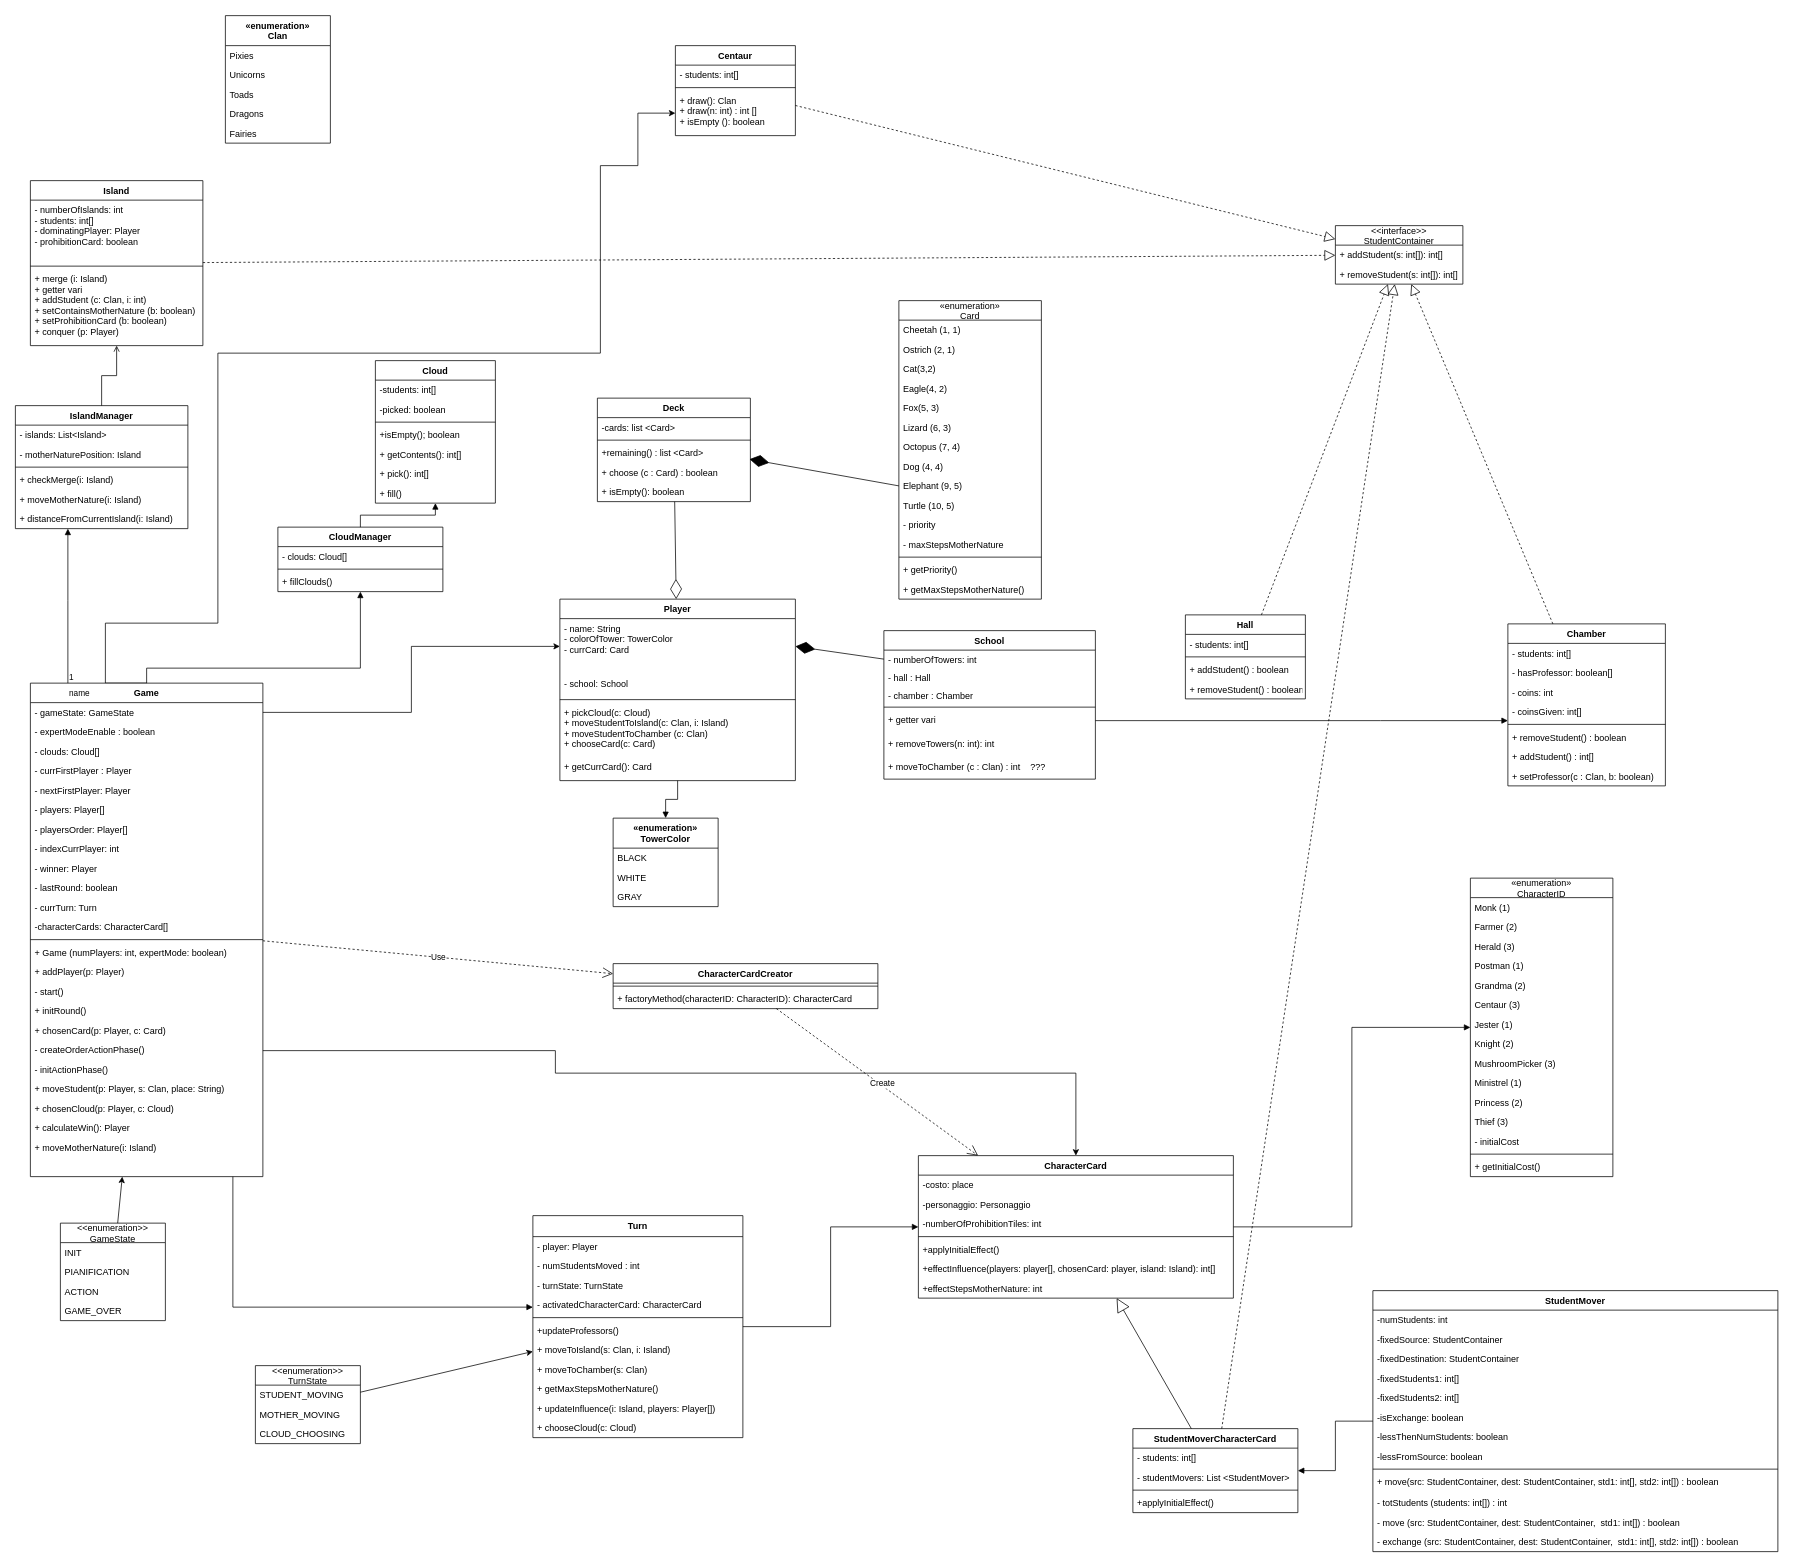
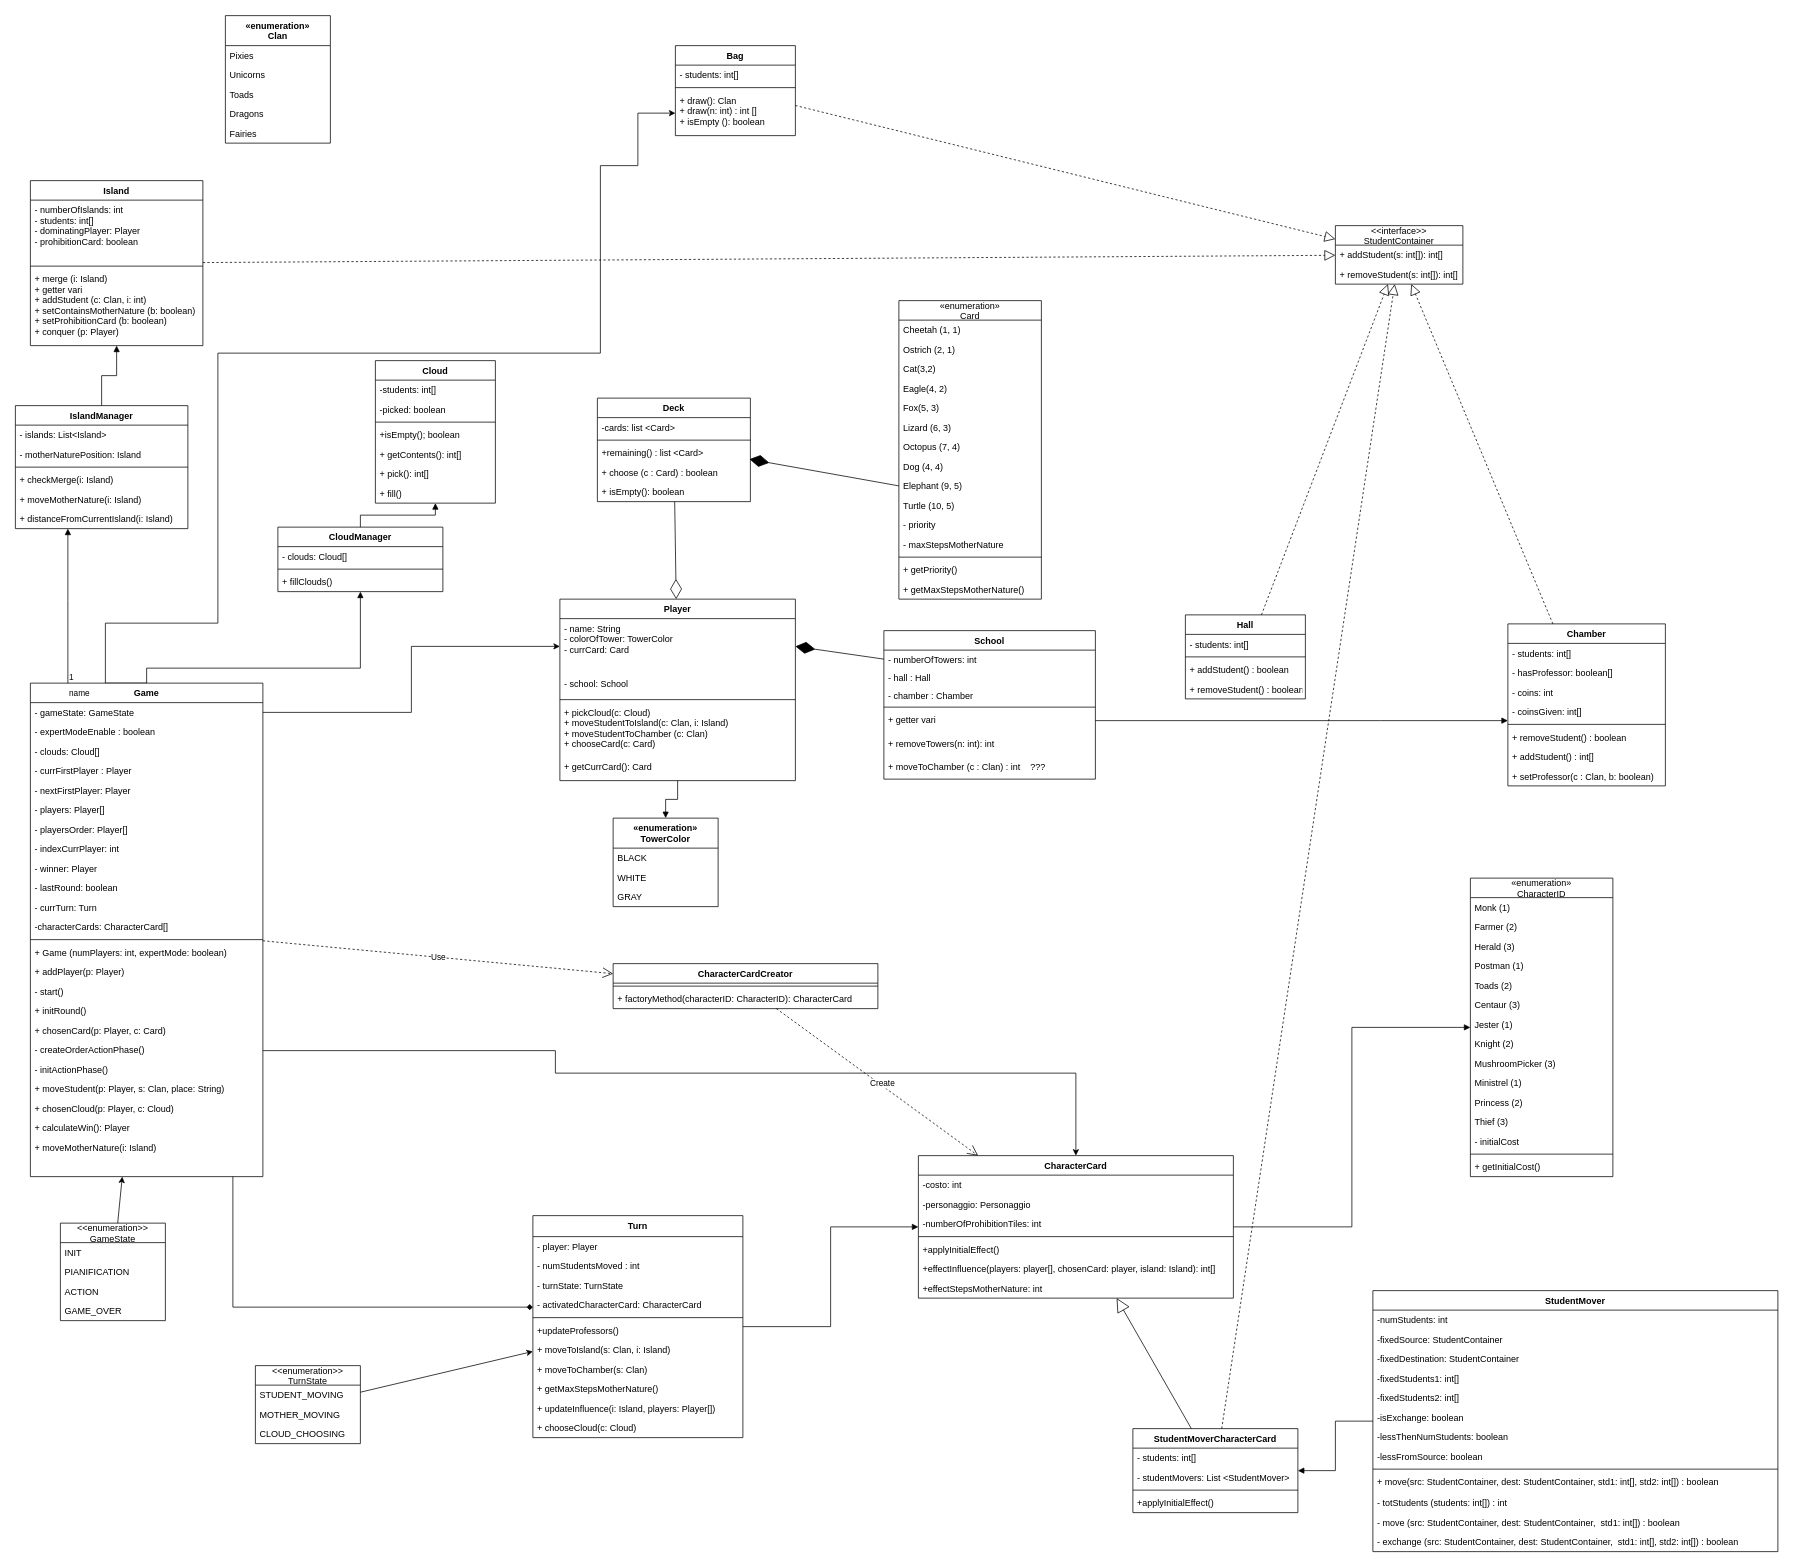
(735, 56) -> (735, 56)
(117, 350) -> (117, 353)
(1501, 986) -> (1496, 986)
(952, 1185) -> (947, 1185)
(525, 1307) -> (525, 1307)
